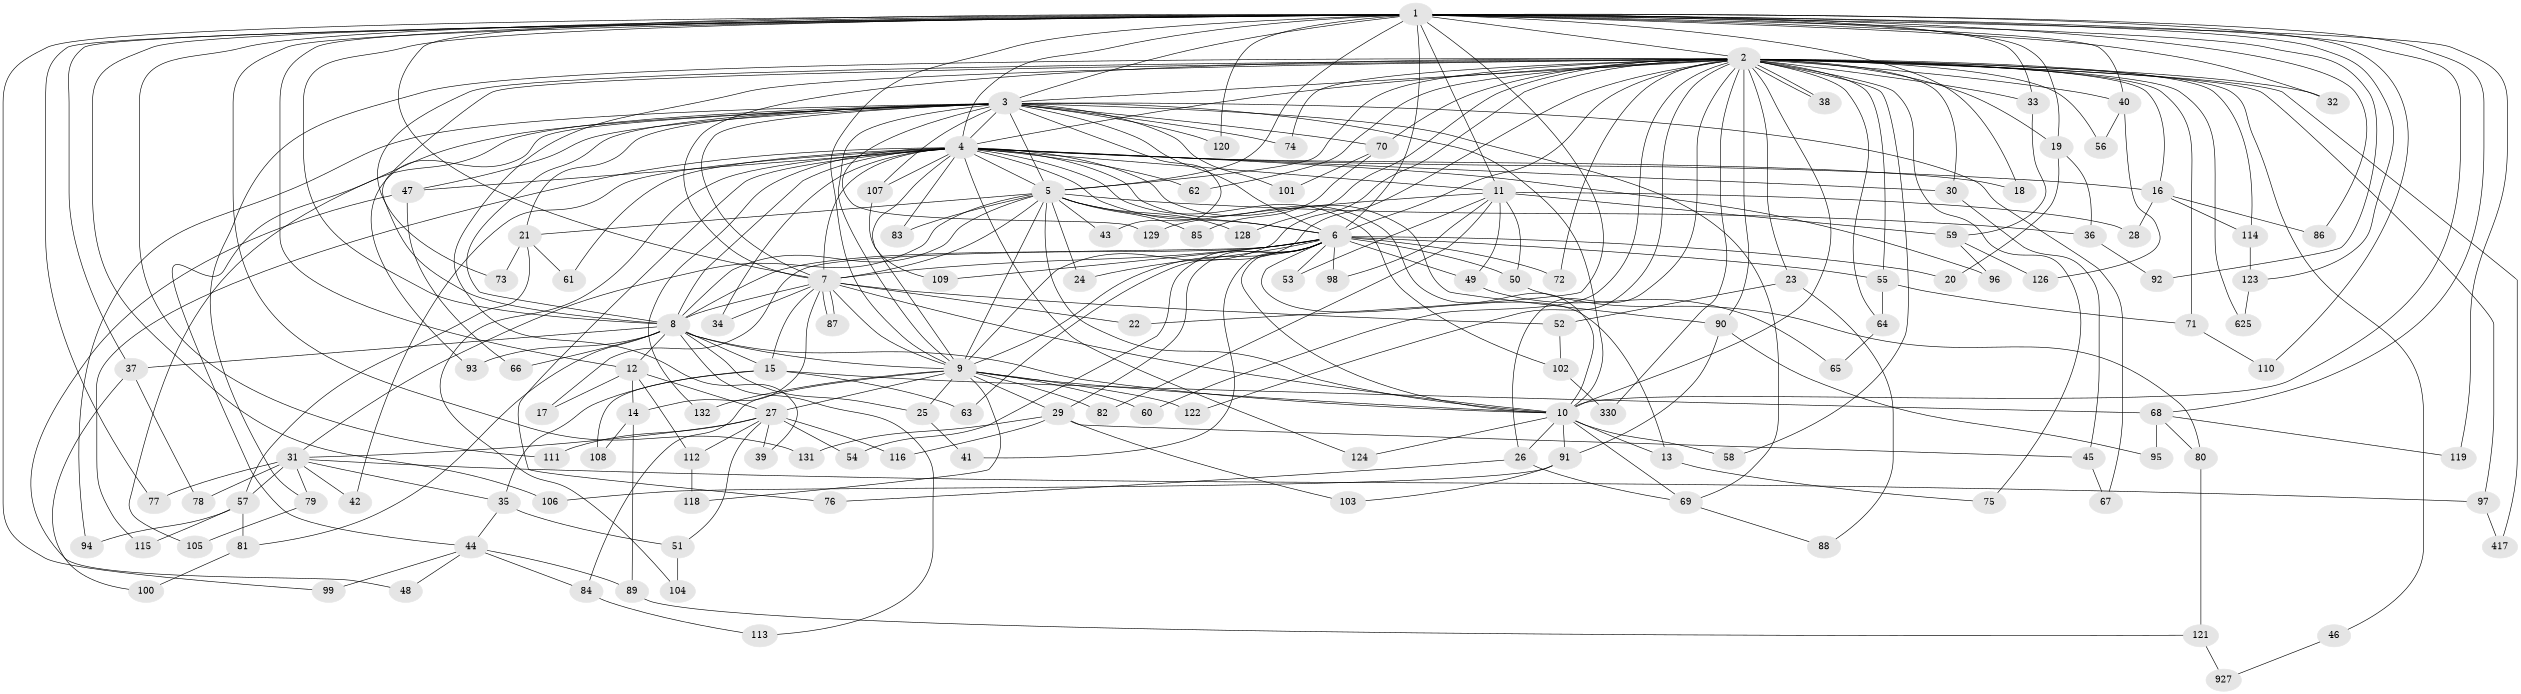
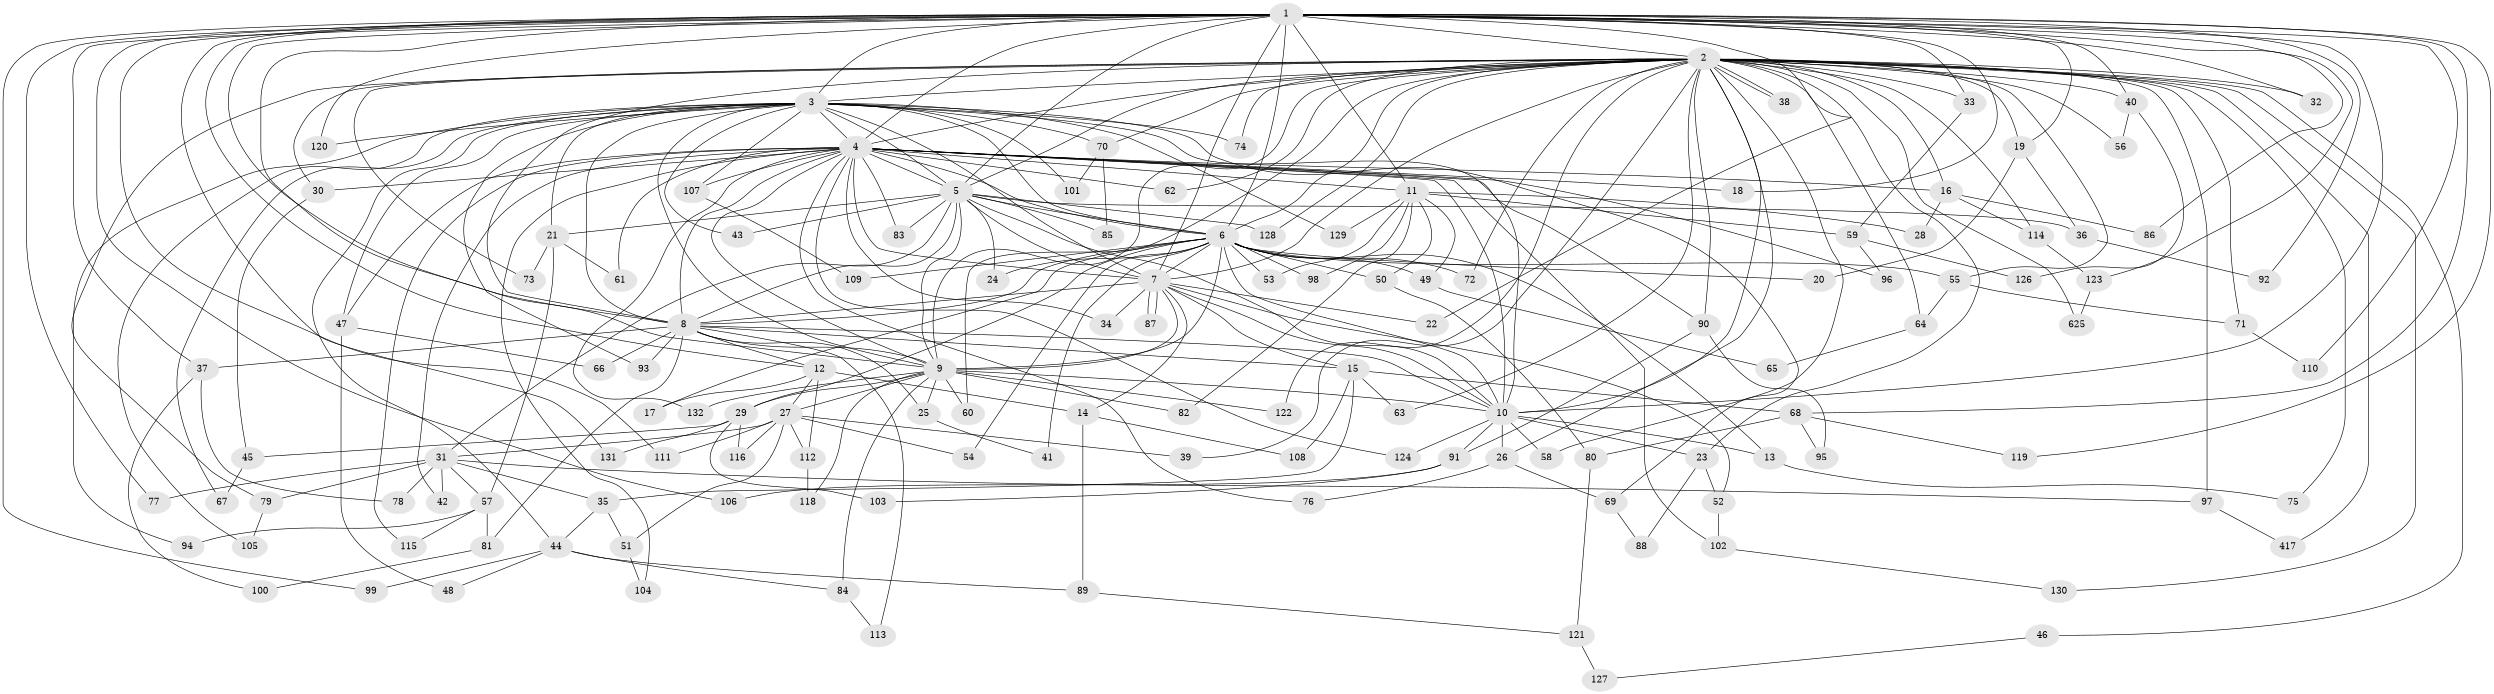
(1608, 414) -> (2059, 591)
(1624, 458) -> (1594, 434)
(2224, 680) -> (1600, 680)
